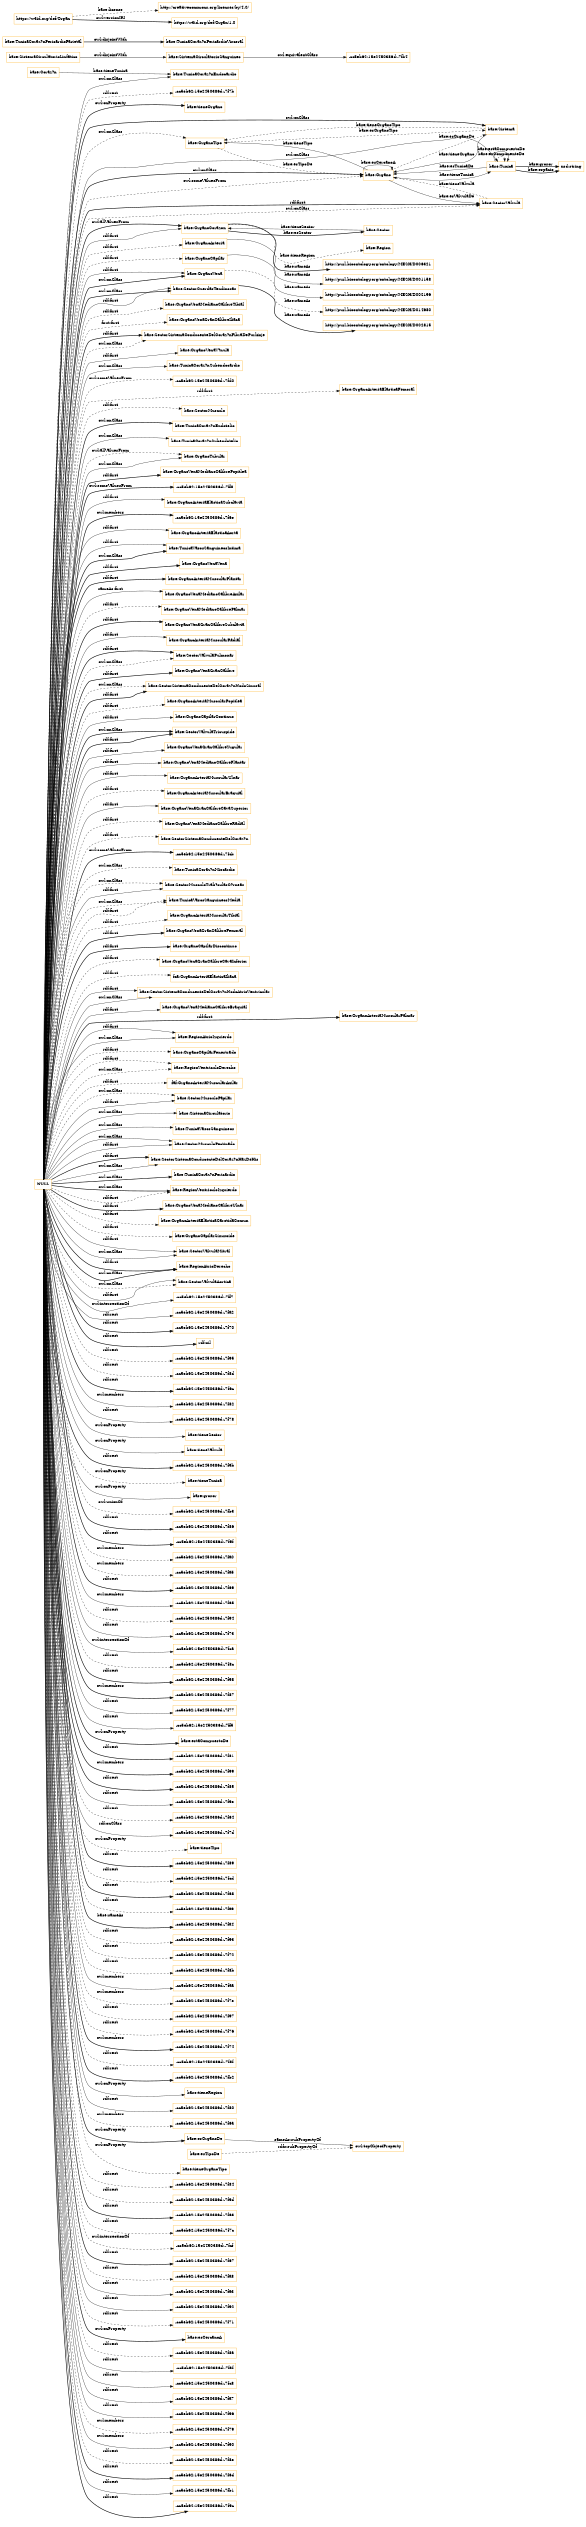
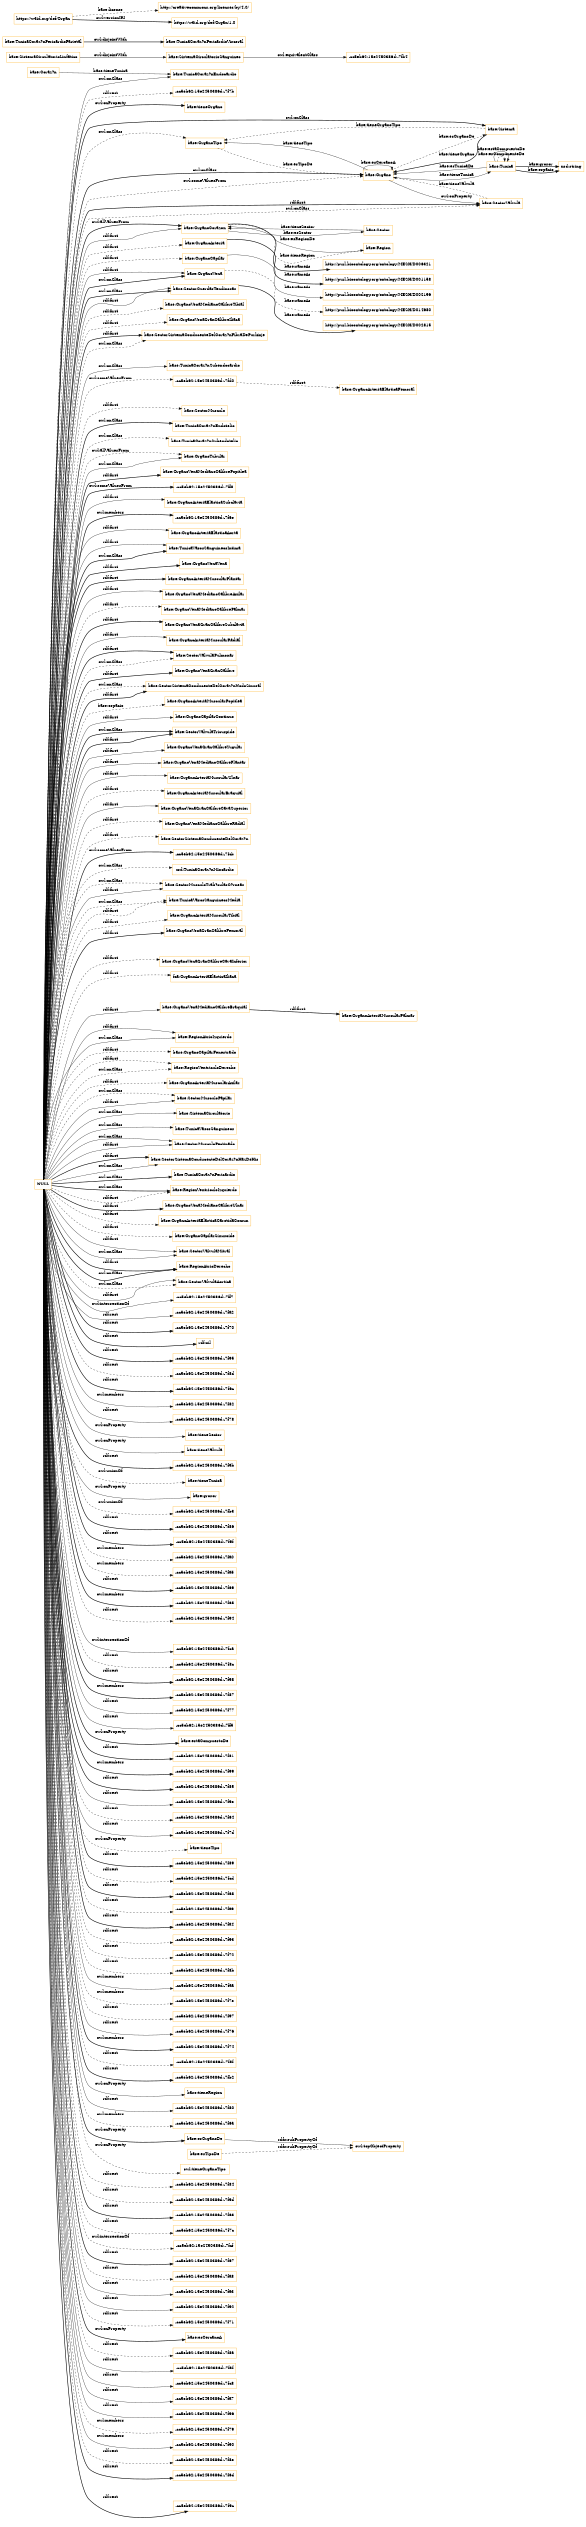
(353, 137) -> none
(449, 162) -> (449, 162)
(87, 185) -> none
(457, 196) -> (457, 196)
(295, 236) -> (295, 236)
none -> (295, 248)
(275, 259) -> (275, 259)
(110, 323) -> (110, 323)
(205, 350) -> none
(80, 435) -> (287, 385)
(110, 589) -> (110, 589)
(110, 706) -> (110, 706)
(58, 773) -> (58, 773)
(205, 870) -> (205, 870)
(205, 946) -> none
(205, 992) -> none
(131, 1021) -> (293, 1012)
(205, 1083) -> (205, 1083)
(69, 1314) -> (69, 1314)
(110, 1471) -> (110, 1471)
(64, 1485) -> (64, 1485)
(205, 1634) -> none
(56, 1650) -> (56, 1650)
(110, 1824) -> (110, 1824)
(110, 1915) -> (110, 1915)
(298, 2140) -> (298, 2140)
(205, 2169) -> (205, 2169)
(205, 2491) -> none
